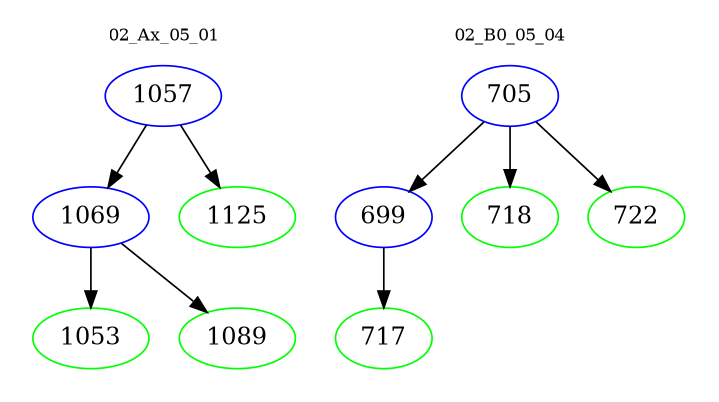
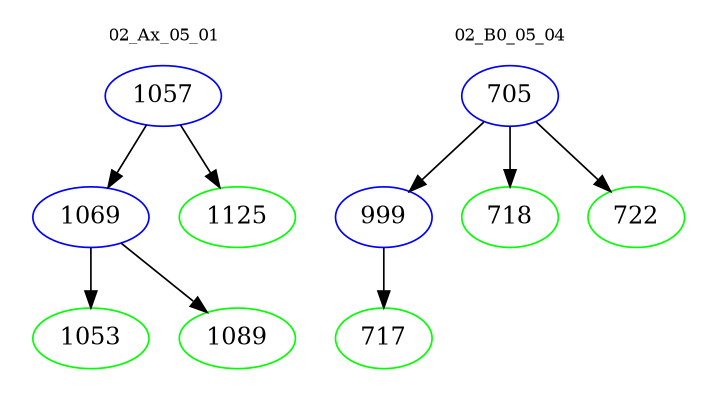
(384, 217) -> (384, 217)
